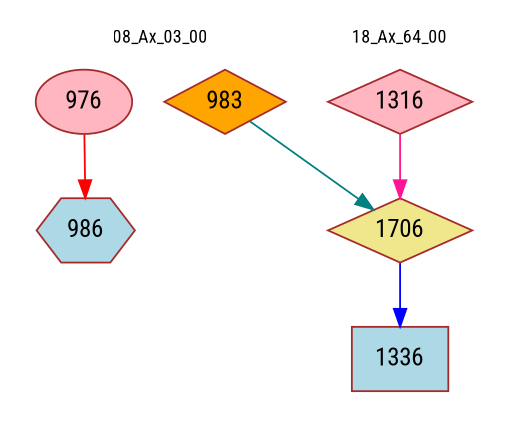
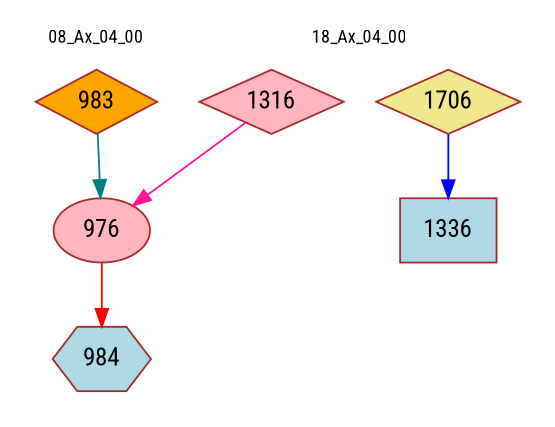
(161, 38) -> (96, 38)
(400, 38) -> (360, 38)
(288, 149) -> (99, 157)
(400, 157) -> (197, 159)
(86, 230) -> (102, 359)
